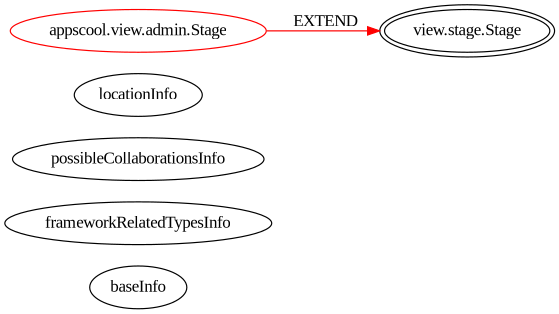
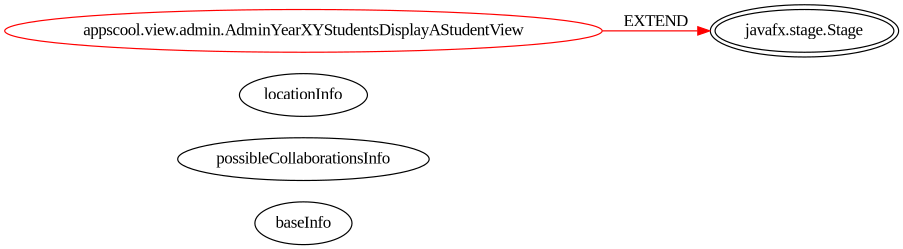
(138, 31) -> (303, 31)
(467, 31) -> (804, 31)
(138, 223) -> none
